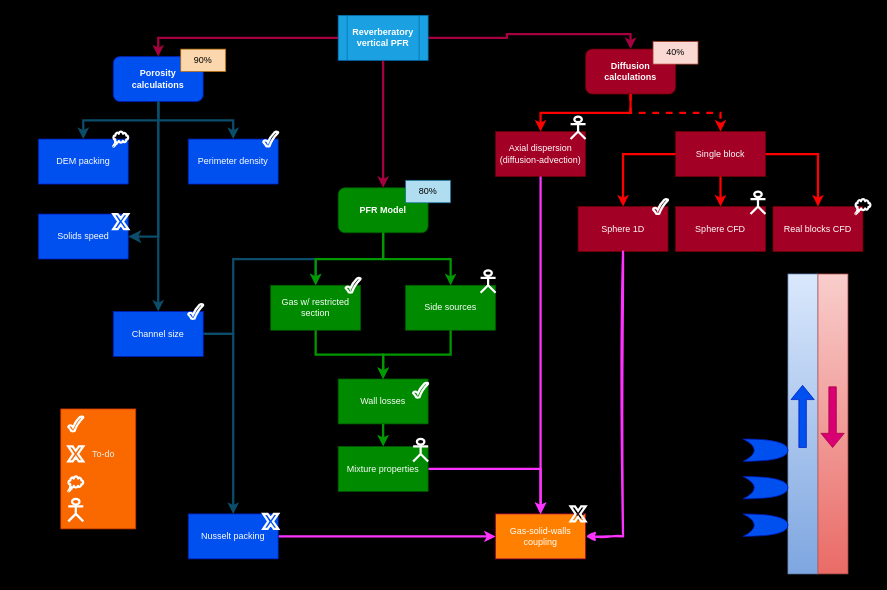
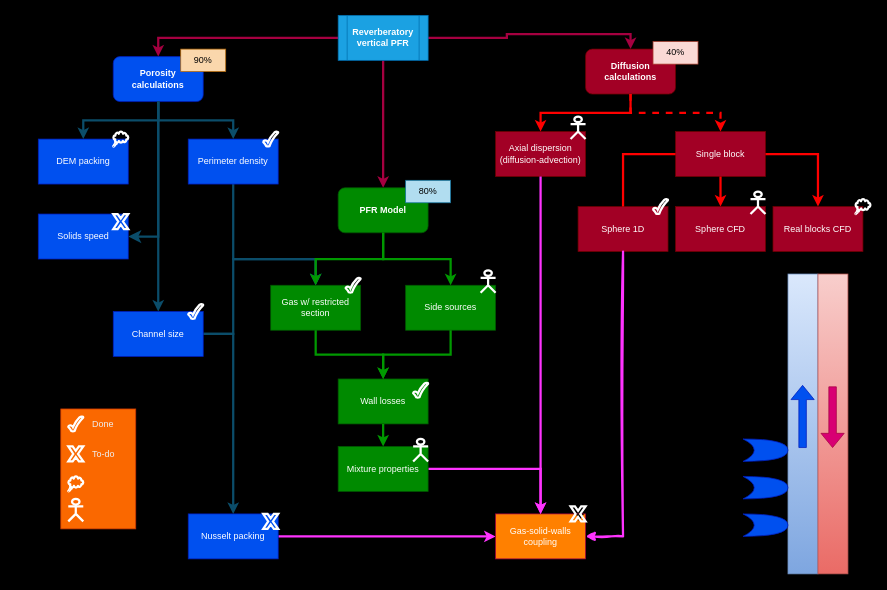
(623, 196) -> (623, 200)
none -> (233, 220)
none -> (113, 424)
